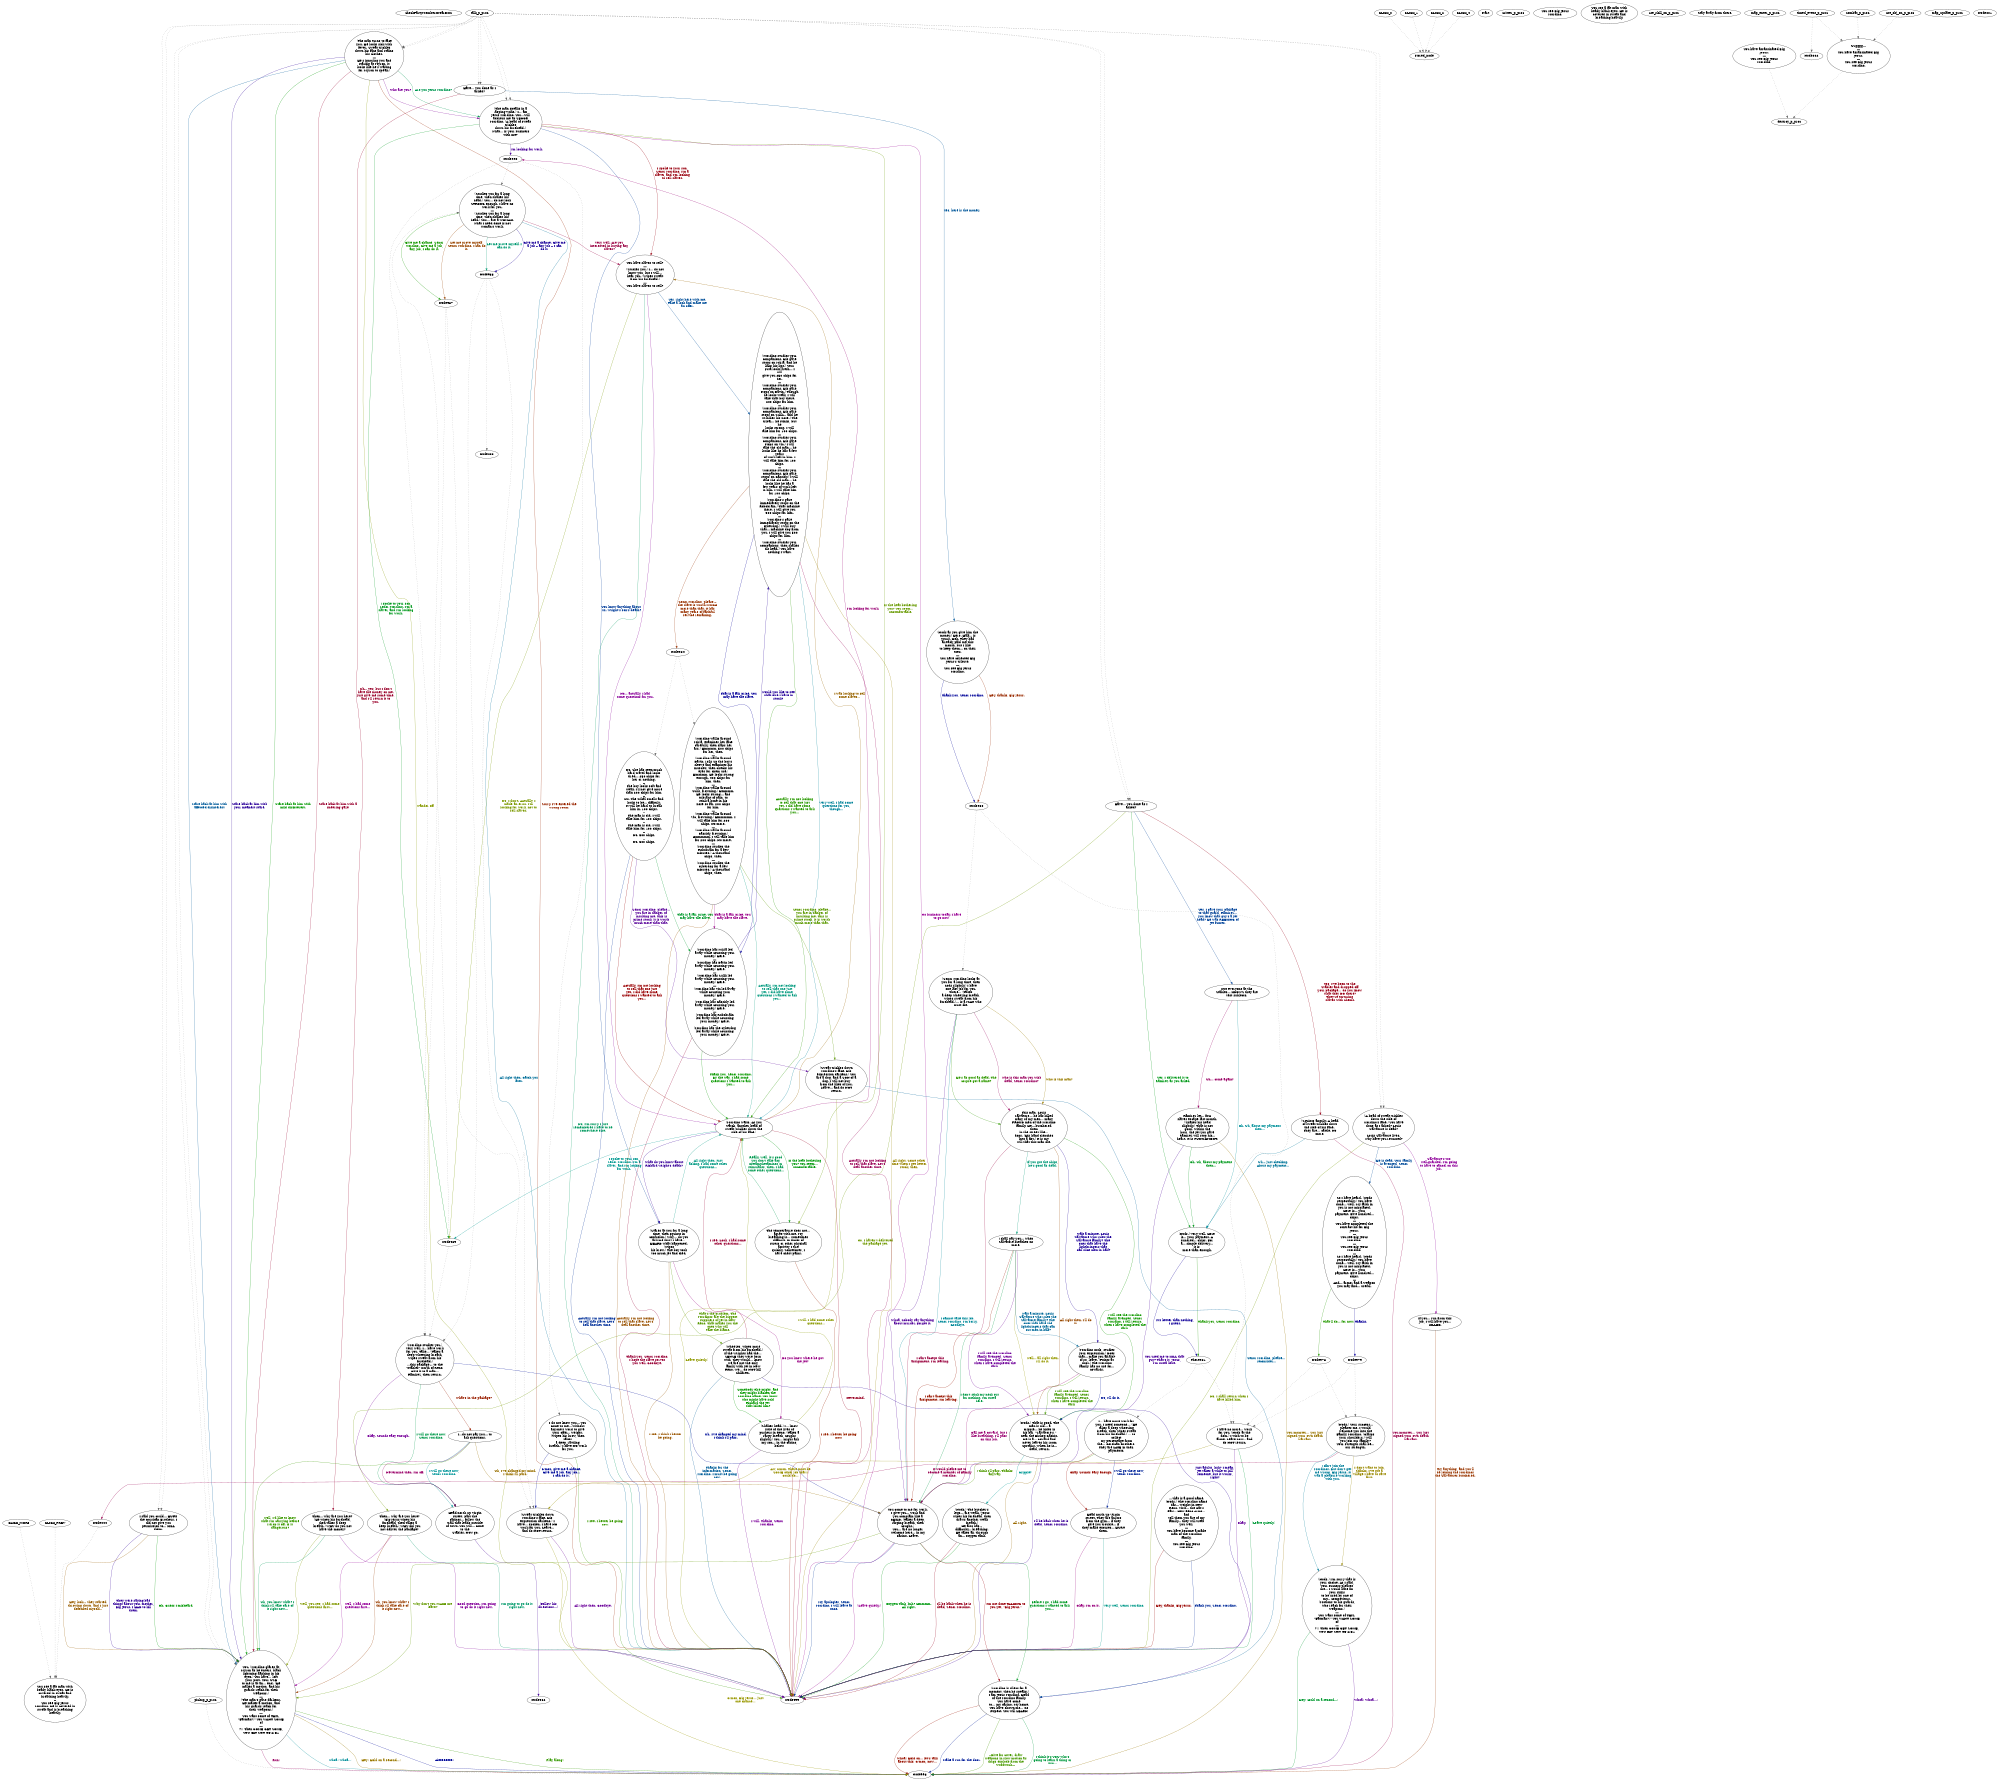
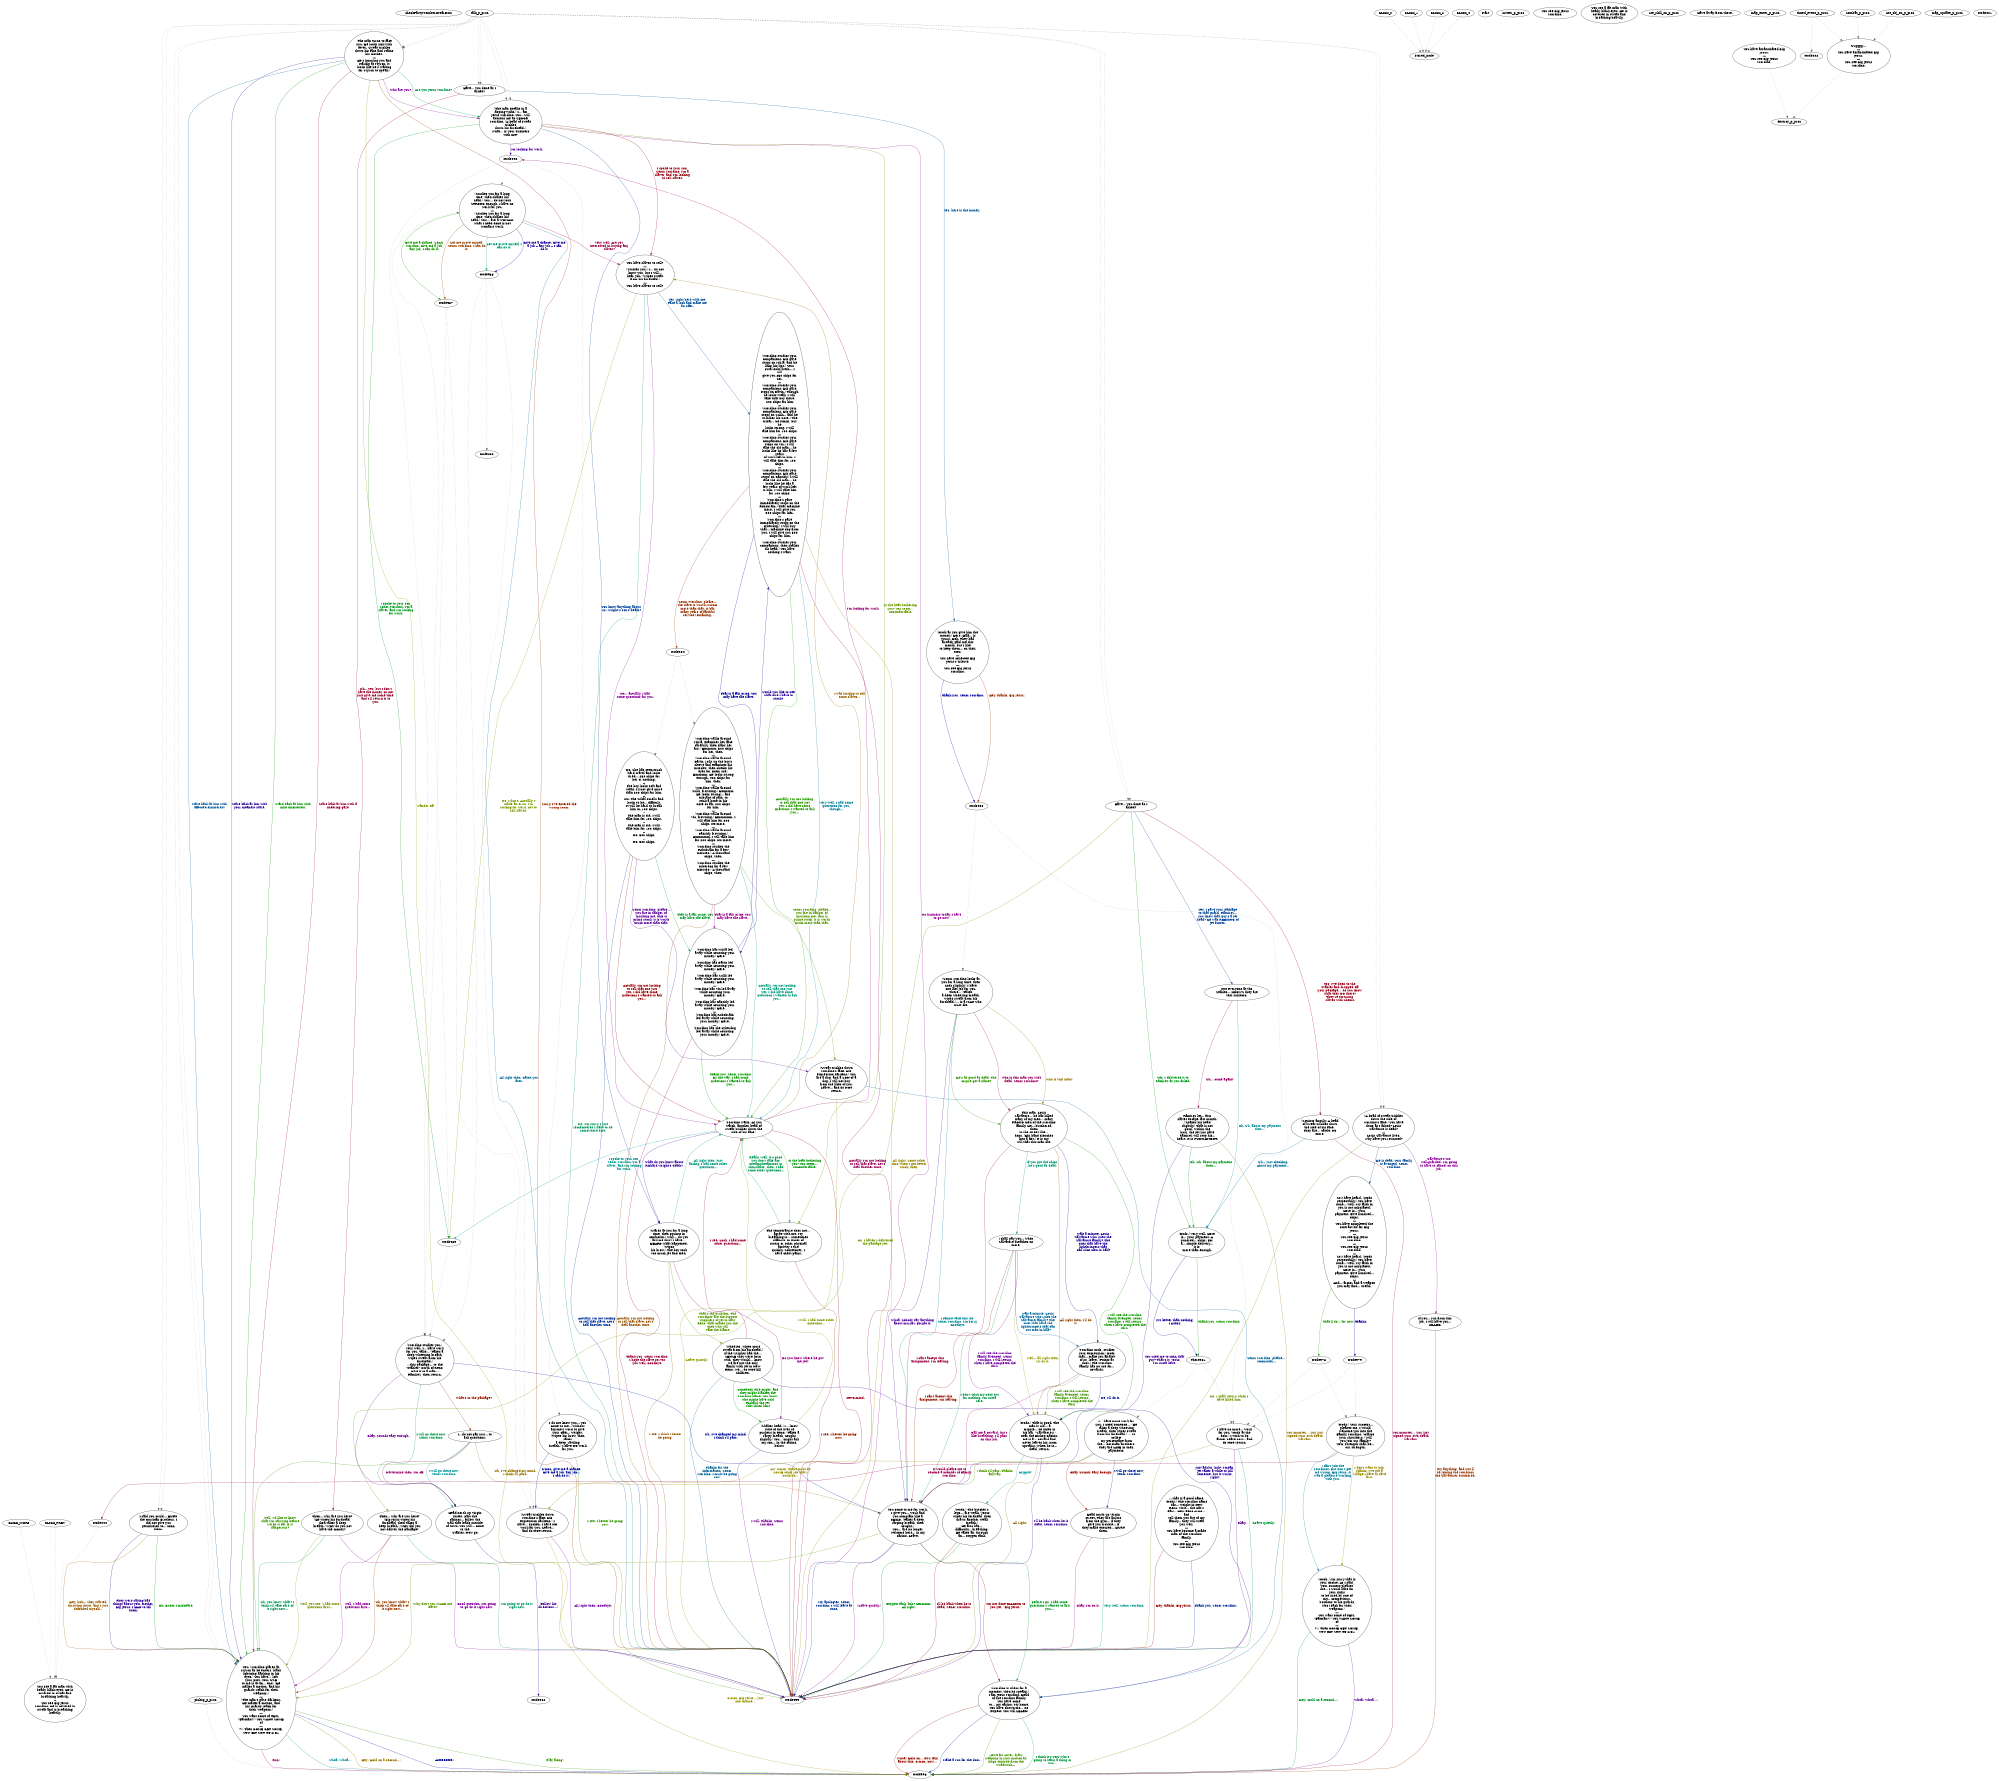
(1715, 13) -> (1715, 13)
